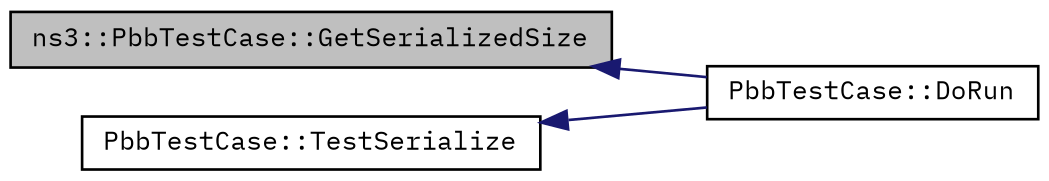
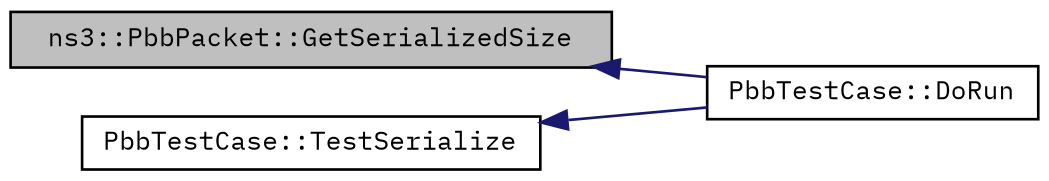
(311, 40) -> (311, 40)
